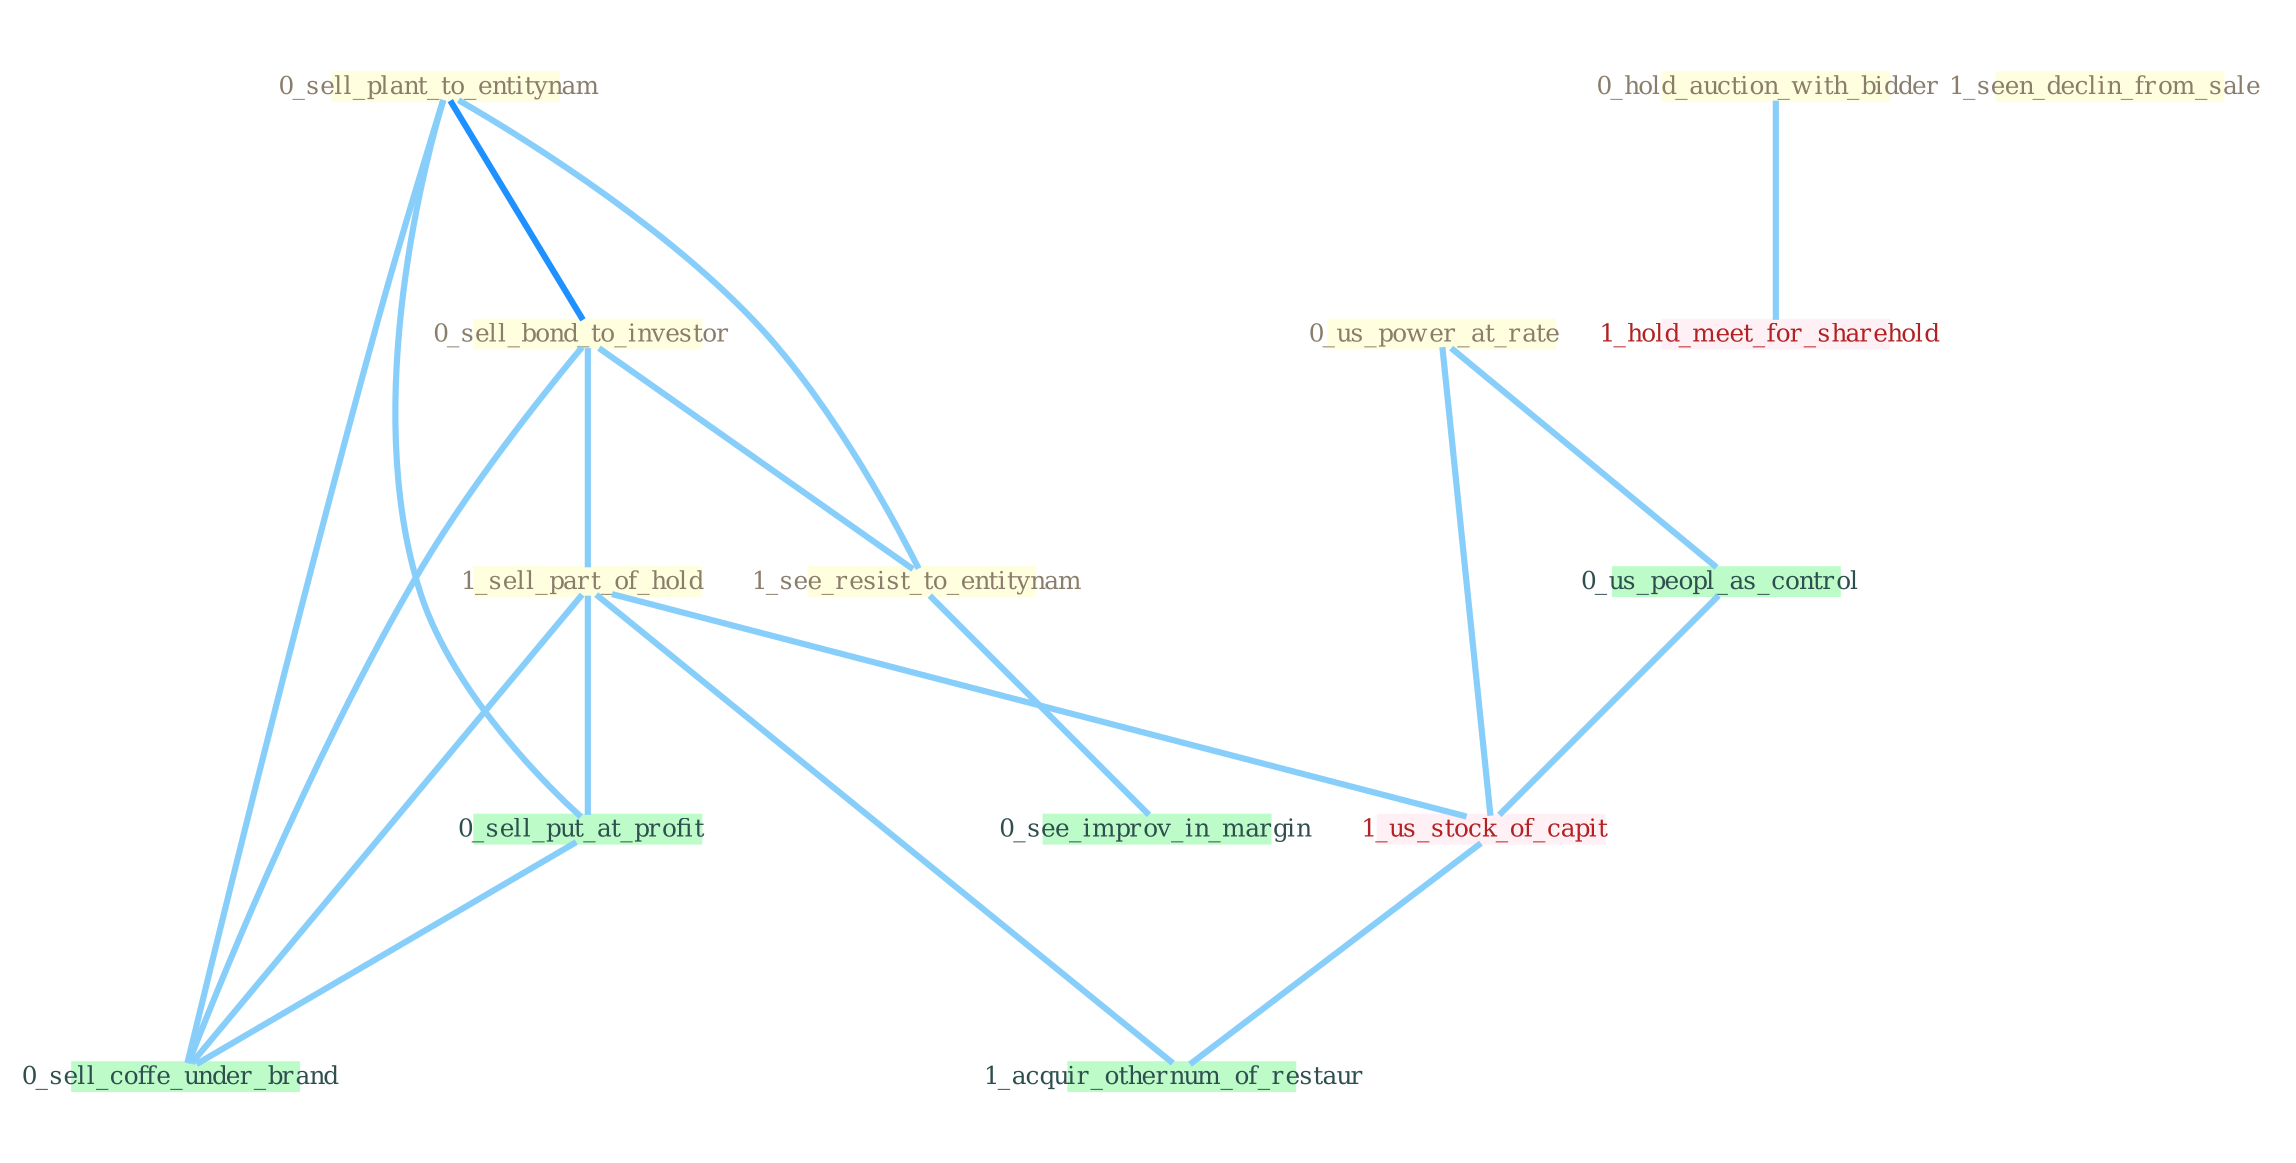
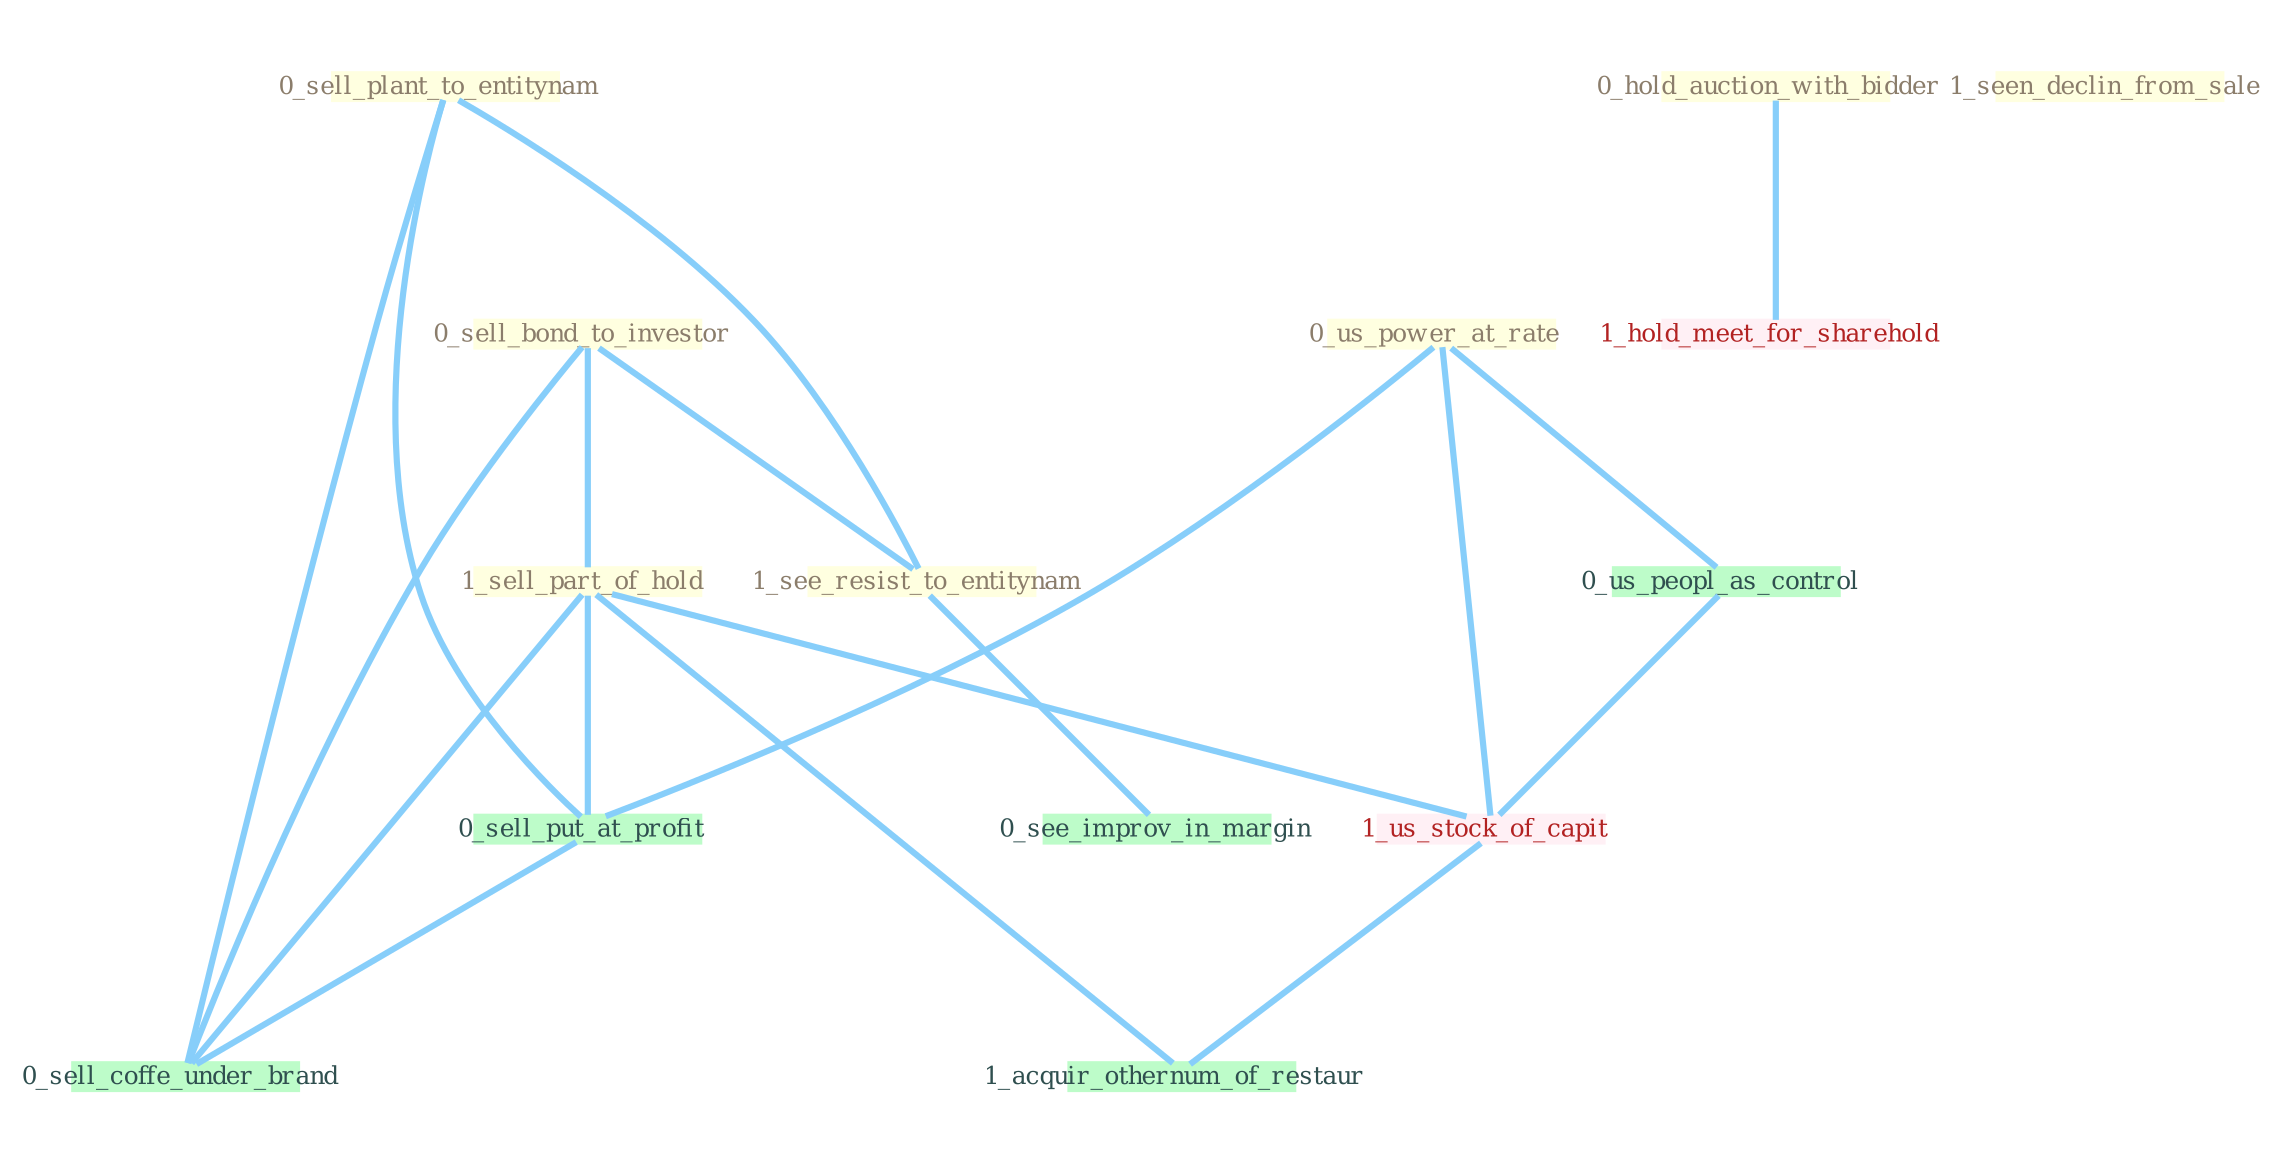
(517, 210) -> none
none -> (1042, 620)
